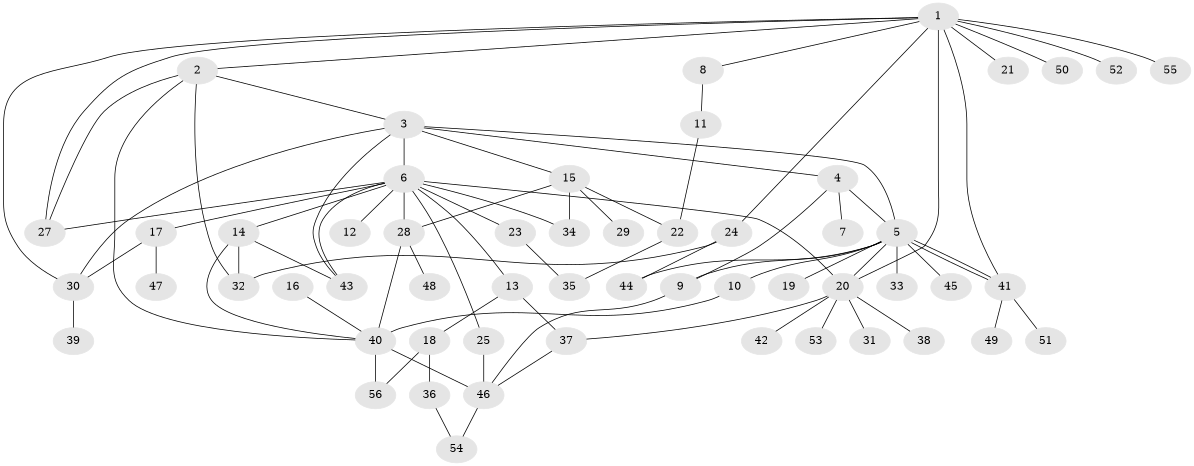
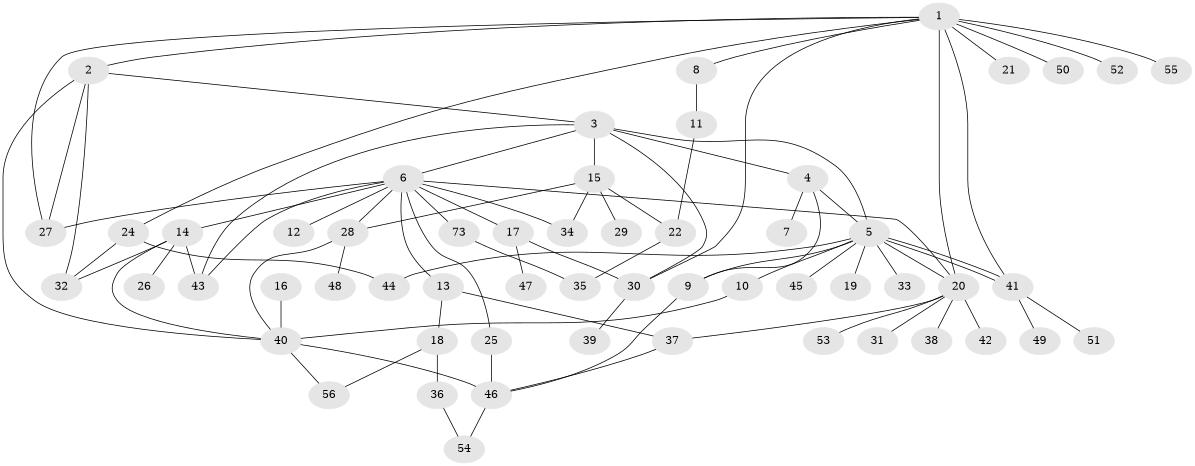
(515, 233) -> (459, 233)
none -> (144, 287)
